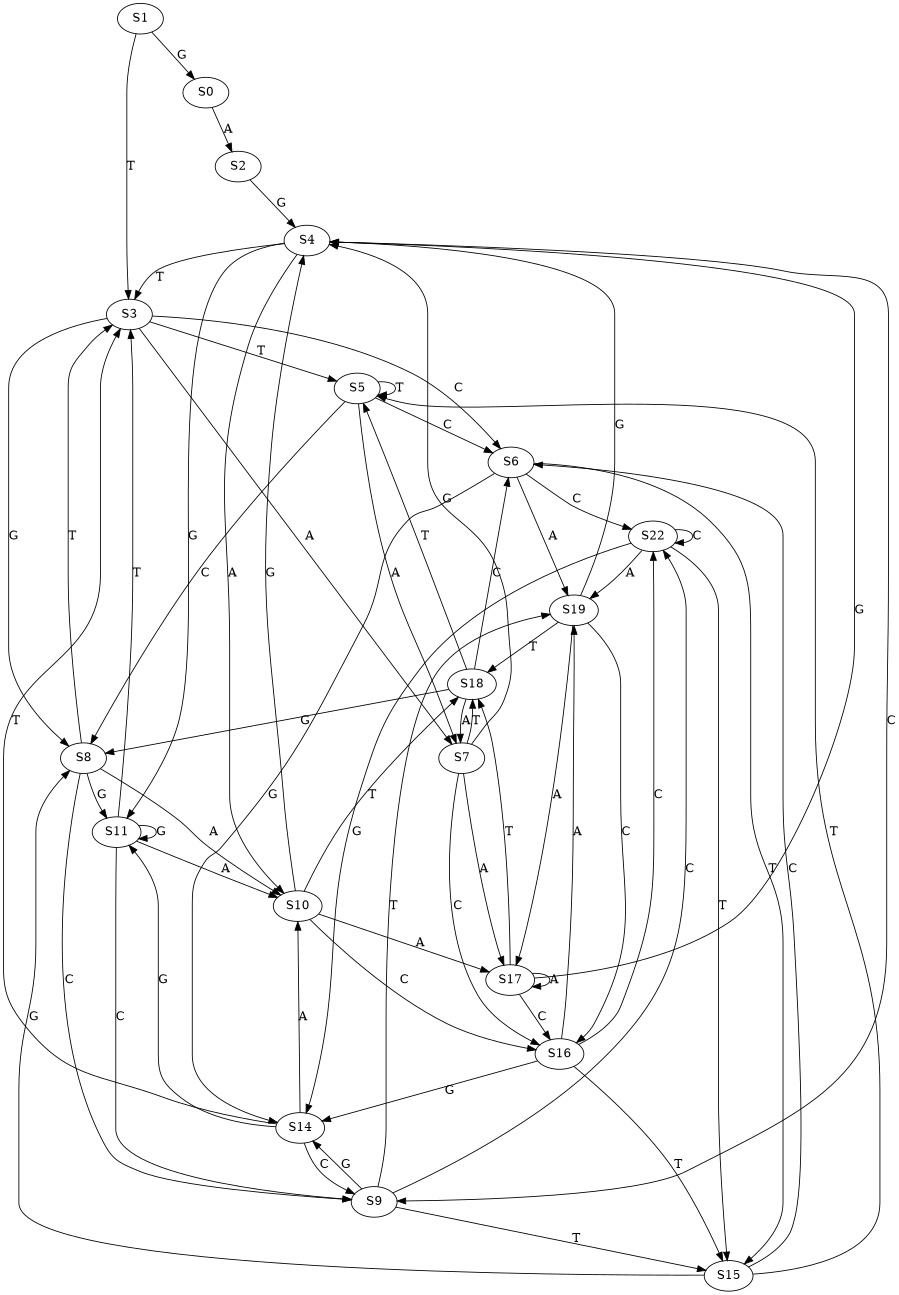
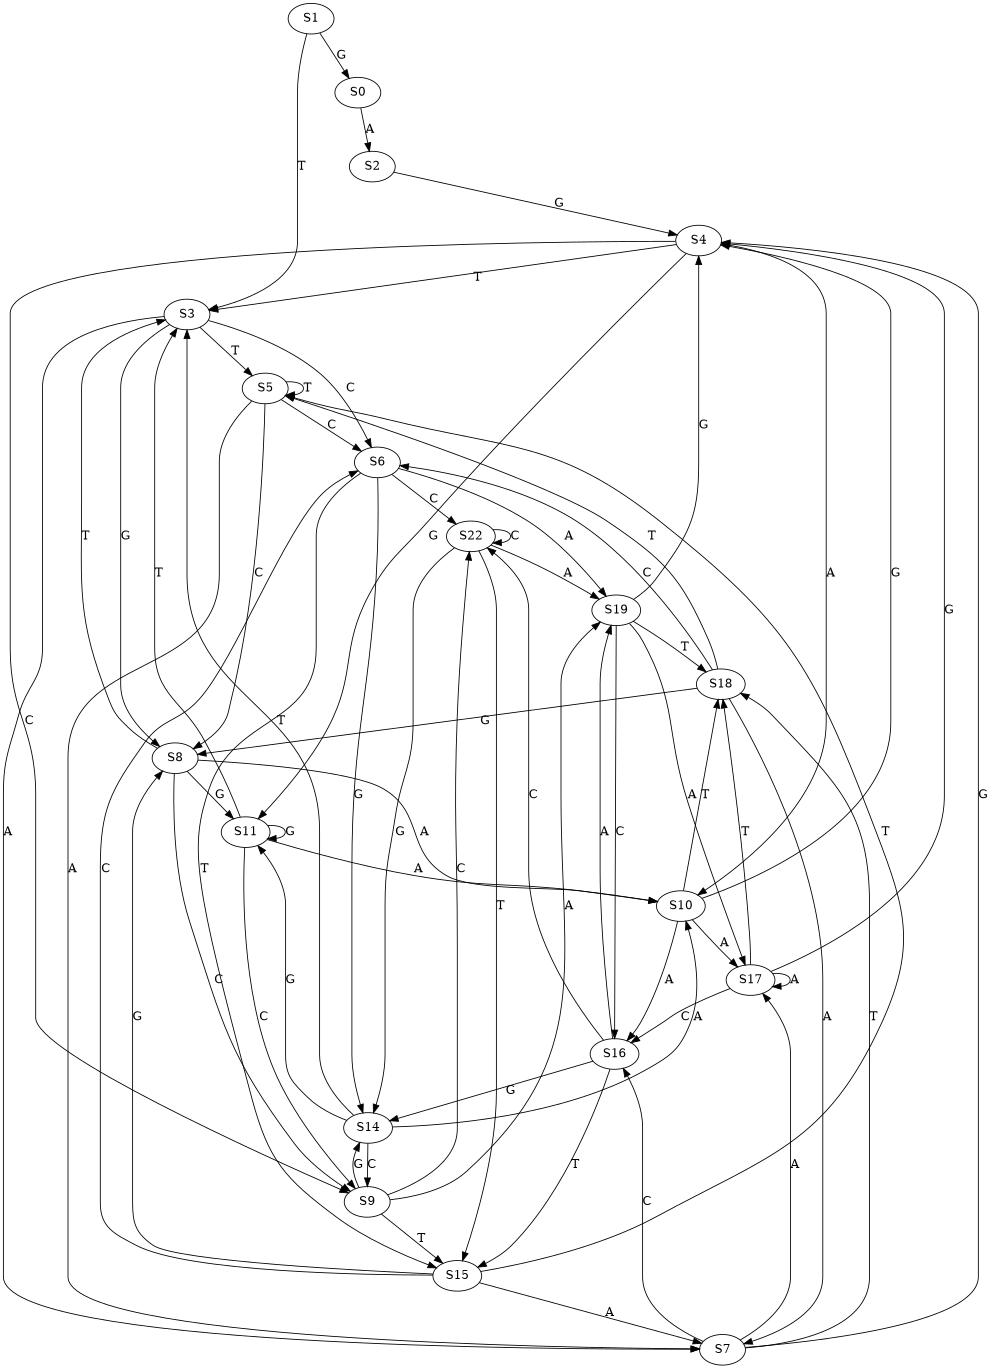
(394, 906) -> (569, 906)
(404, 980) -> (669, 980)
none -> (586, 1312)
